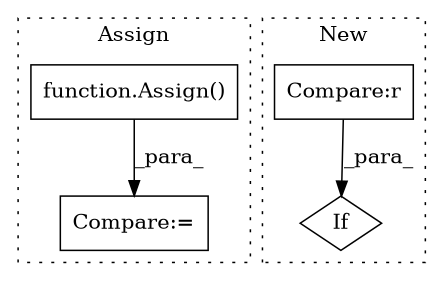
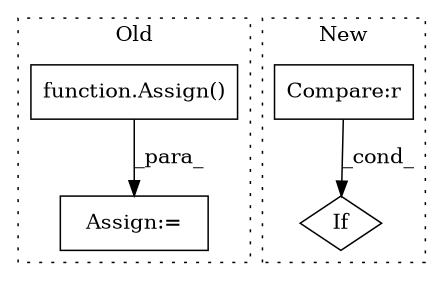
(134, 35) -> (134, 35)
(379, 158) -> (379, 158)
(134, 223) -> (134, 223)
